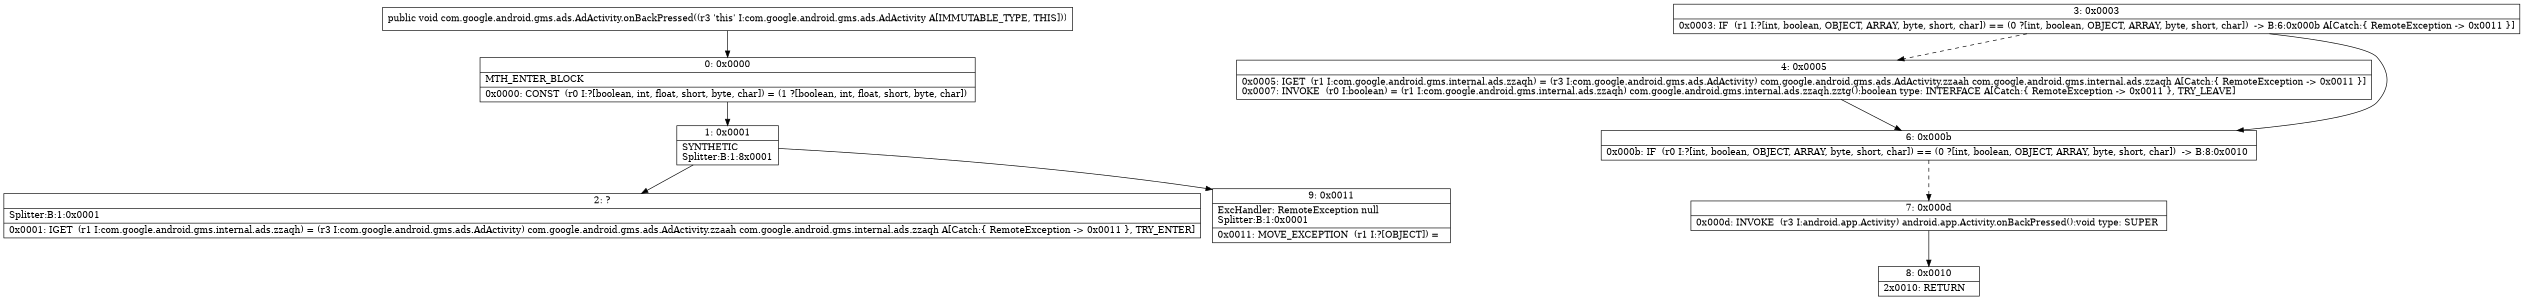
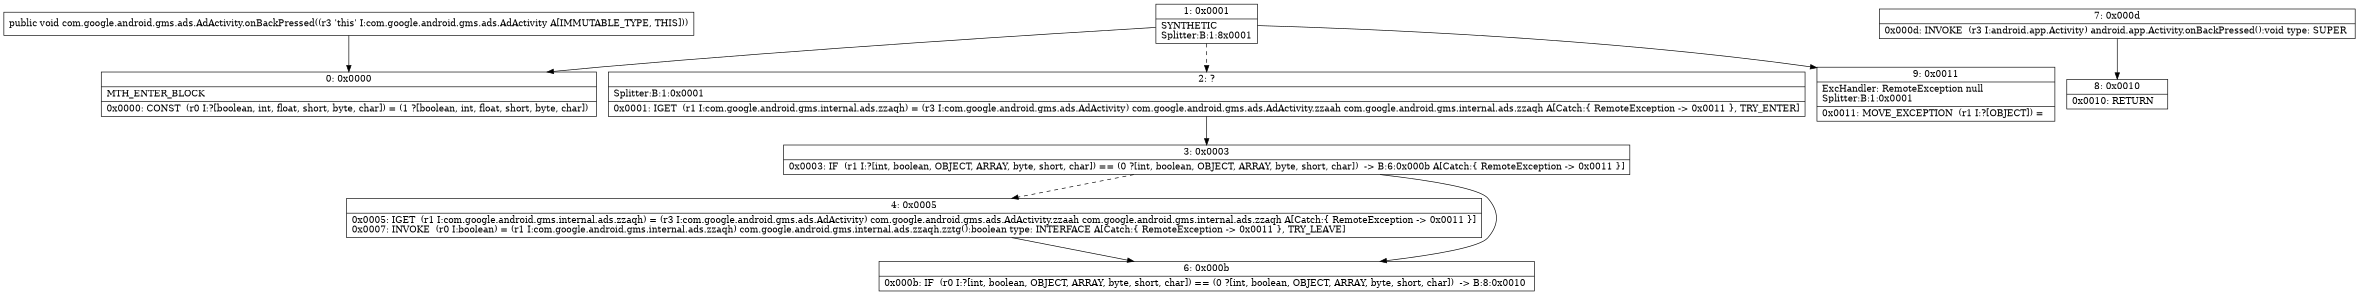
(728, 111) -> (855, 47)
none -> (1207, 127)
(1929, 177) -> none
(670, 178) -> (1207, 54)
(1929, 288) -> (2117, 101)
